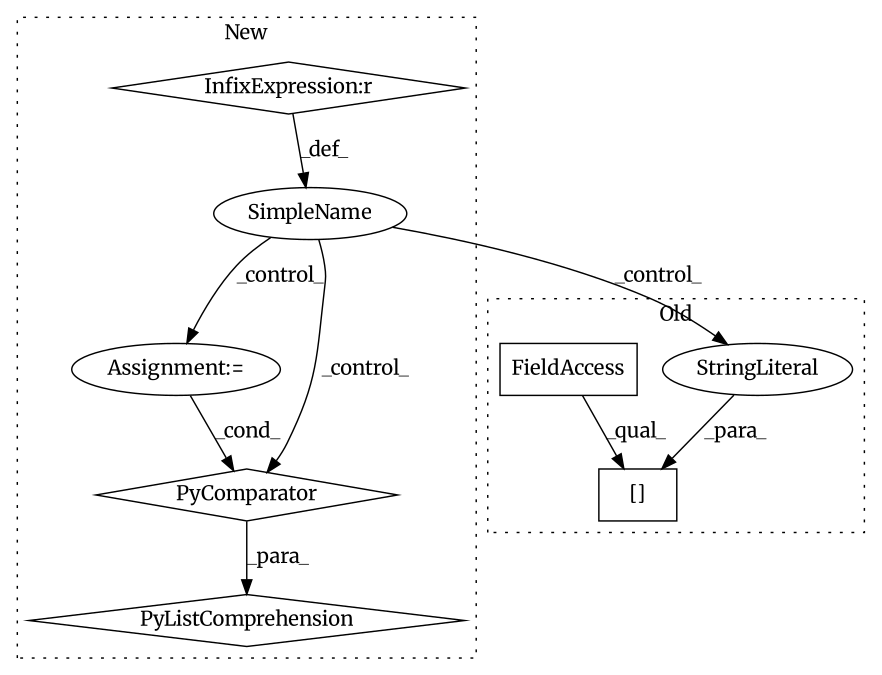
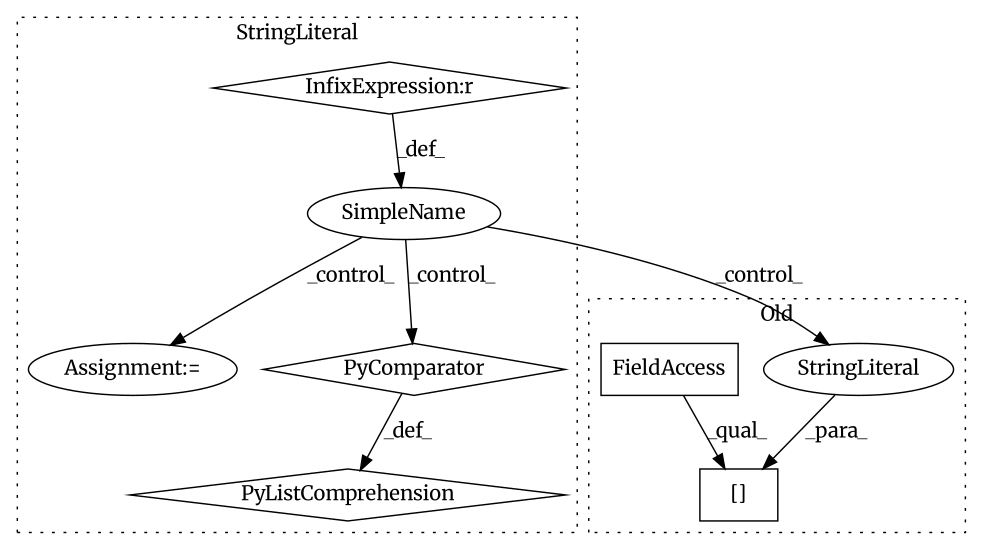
(247, 34) -> (297, 34)
(208, 427) -> none
(278, 558) -> (408, 432)
